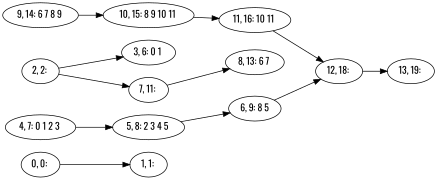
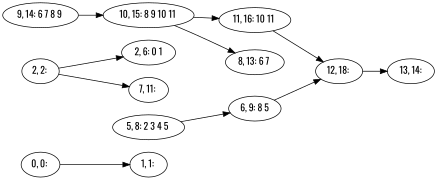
(149, 53) -> (149, 53)
(411, 71) -> (411, 71)
(195, 78) -> (202, 37)
(41, 127) -> none
